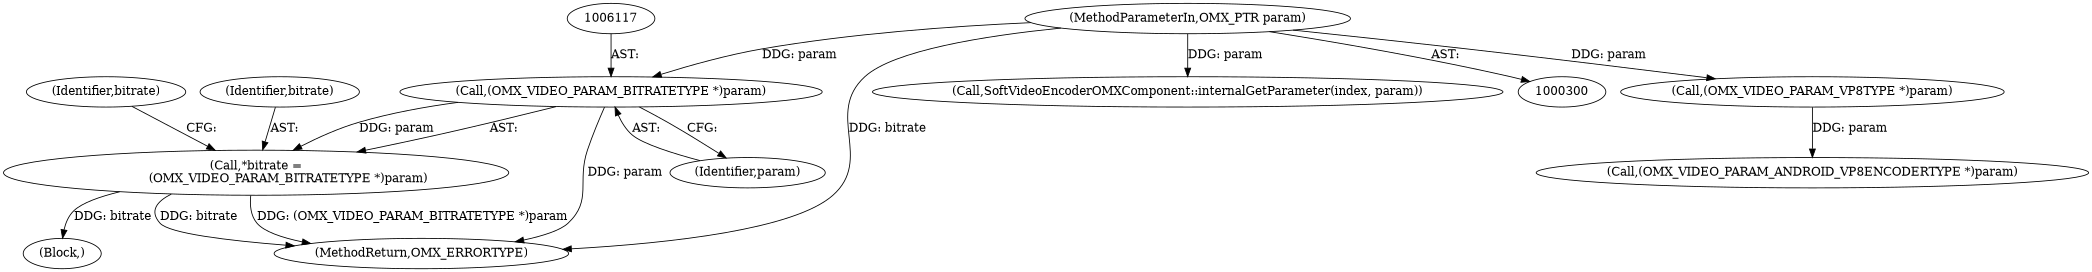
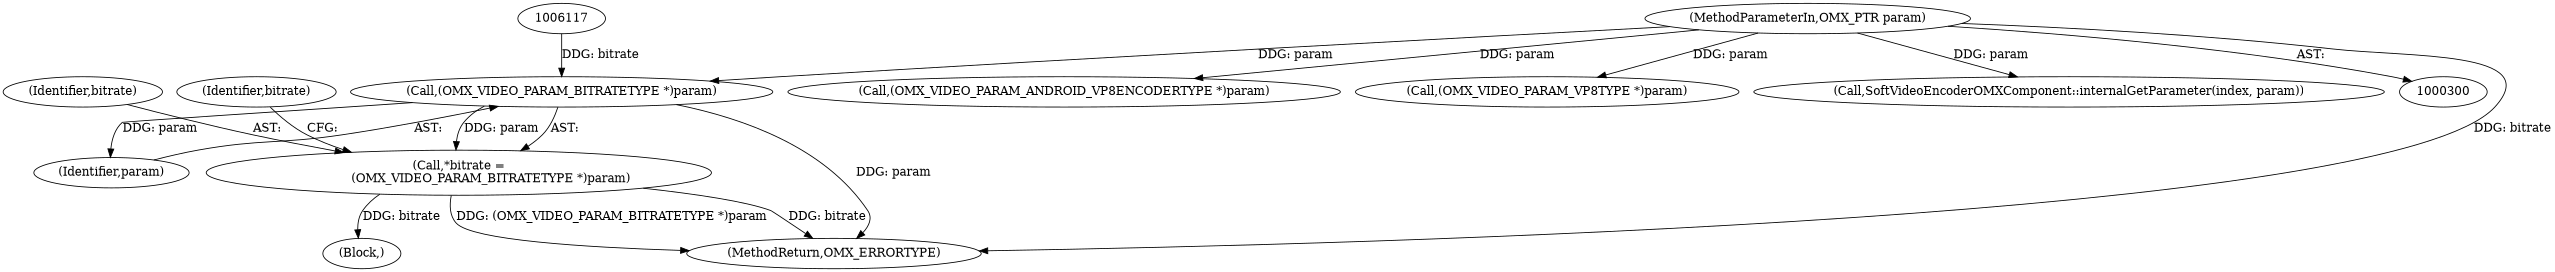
(627, 55) -> (600, 55)
(1812, 128) -> (1451, 54)
(704, 129) -> (160, 129)
